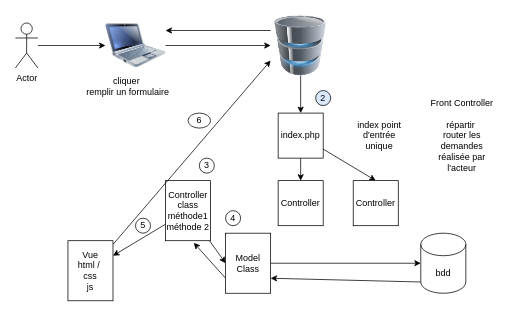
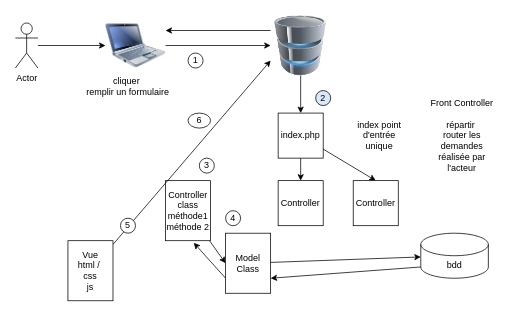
none -> (195, 60)
(143, 225) -> (128, 225)
(141, 238) -> none
(443, 263) -> (454, 255)
